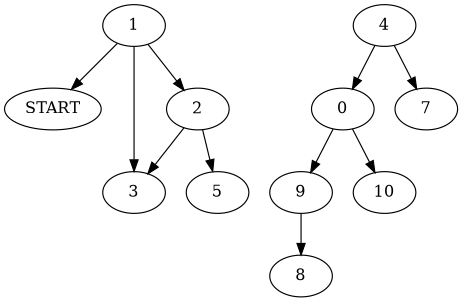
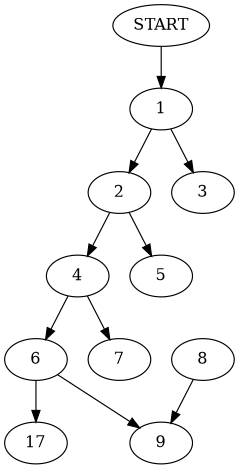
(98, 62) -> (161, 62)
(343, 109) -> (36, 360)
(170, 146) -> (101, 229)
(385, 193) -> (36, 443)
(301, 229) -> (185, 396)
